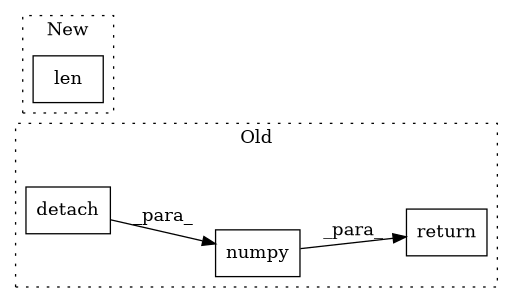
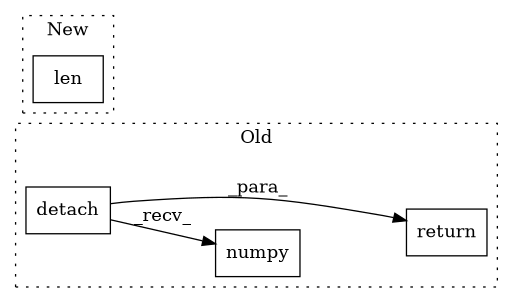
(163, 216) -> (163, 216)
(347, 243) -> (253, 198)
